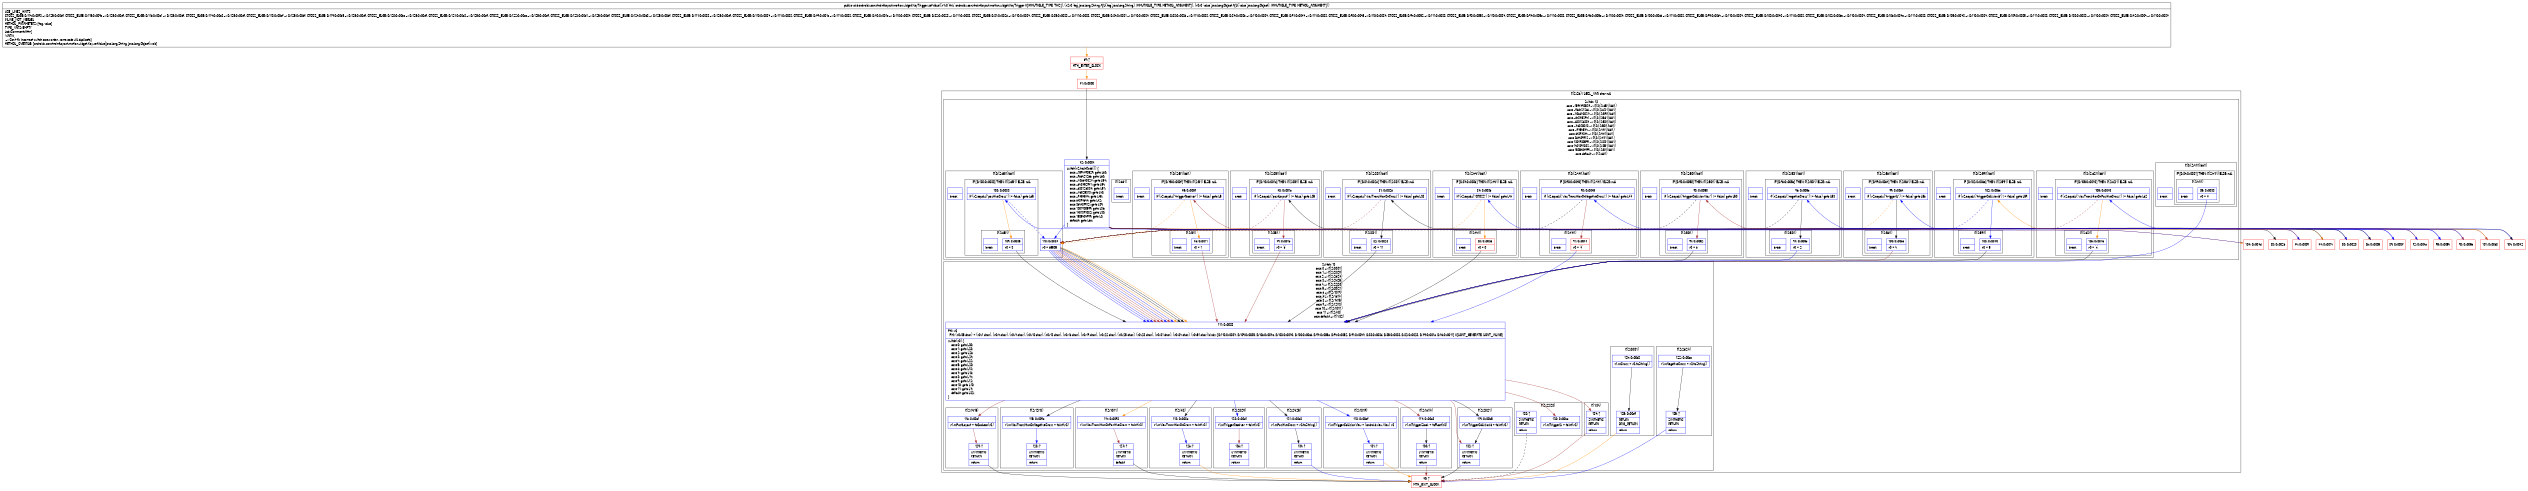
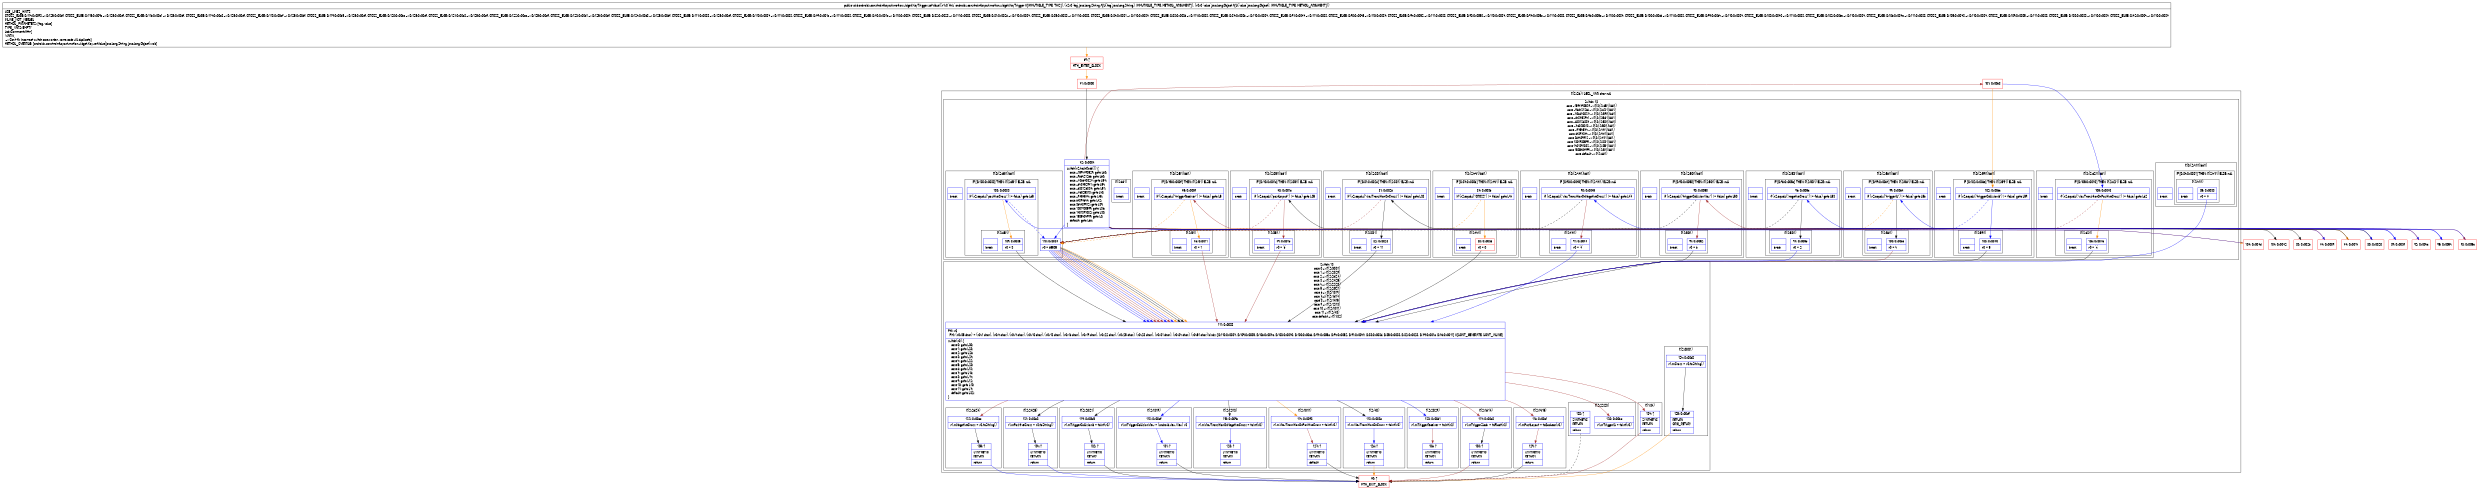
(2310, 229) -> (2074, 110)
(1580, 245) -> (1580, 245)
(2373, 245) -> none
(1456, 418) -> (995, 406)
(1396, 470) -> (1265, 478)
